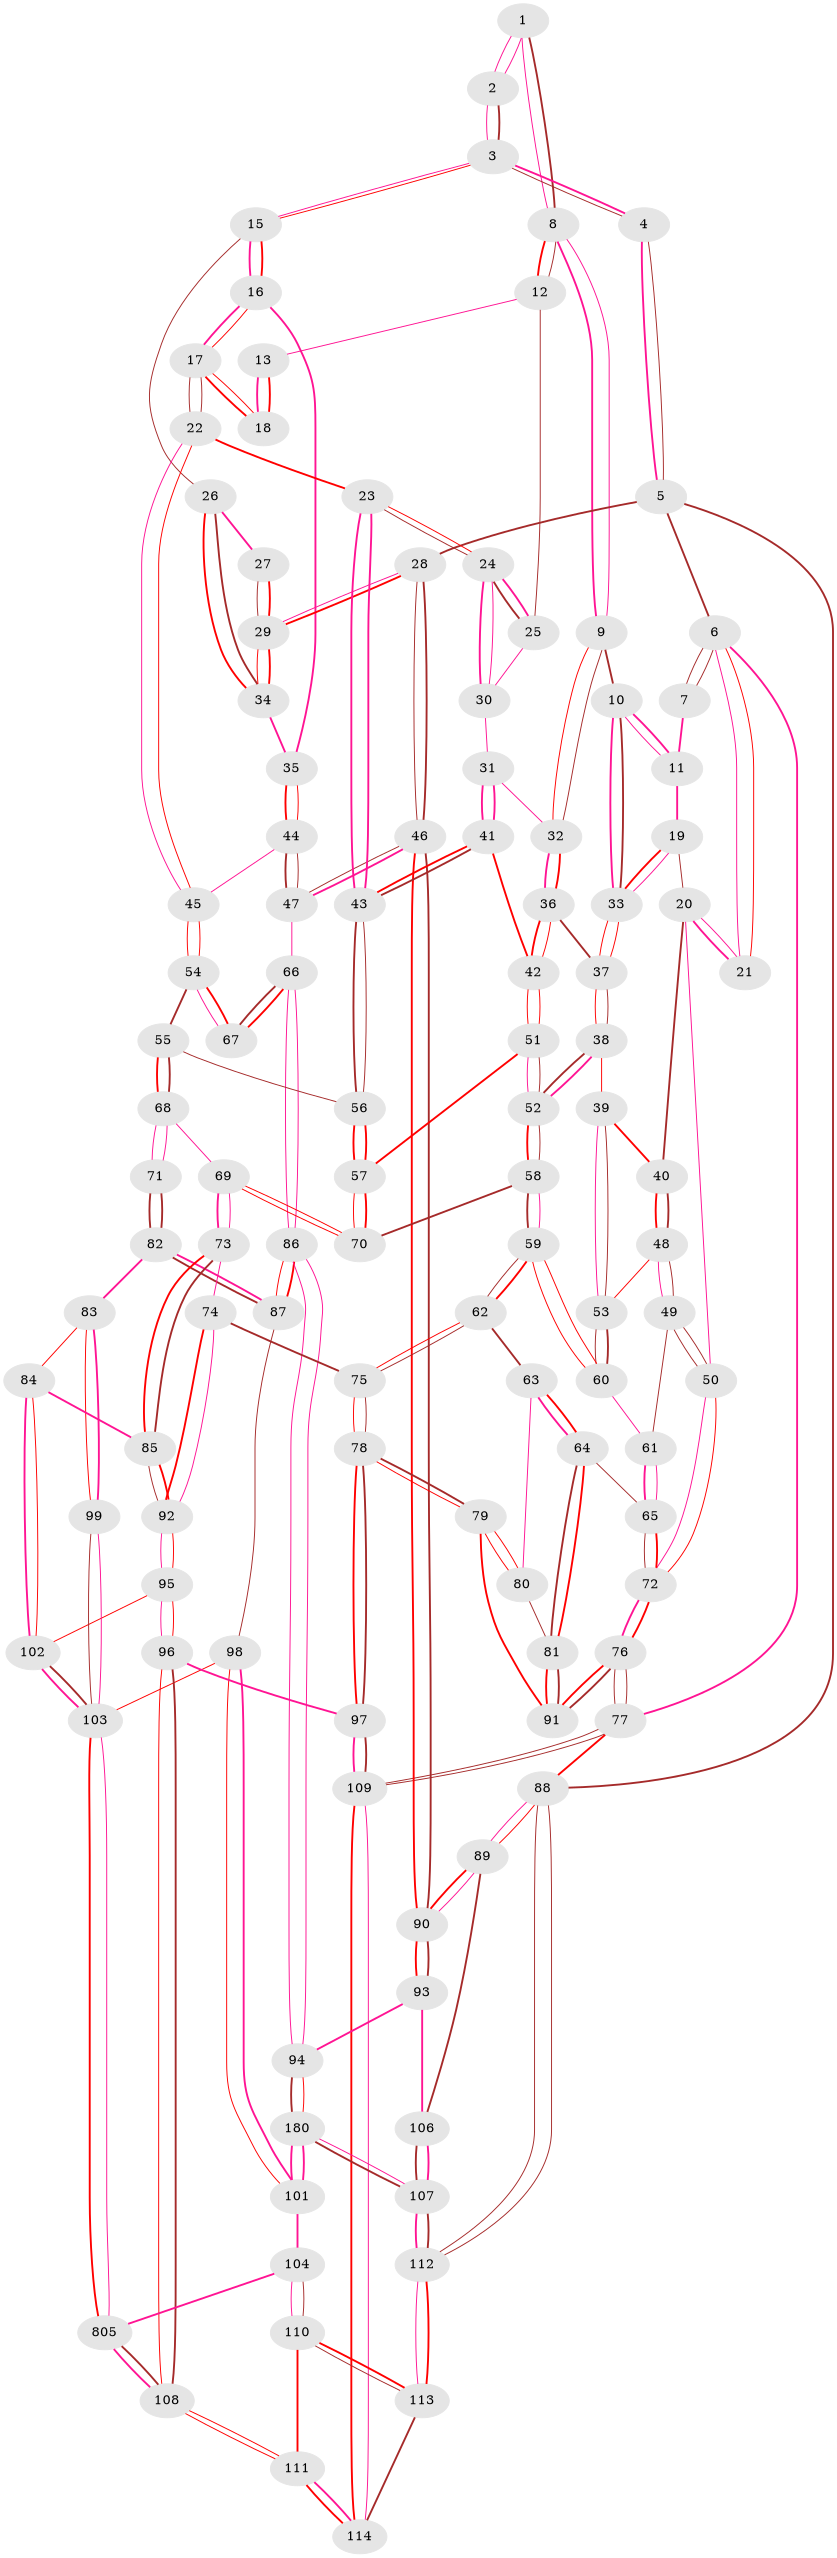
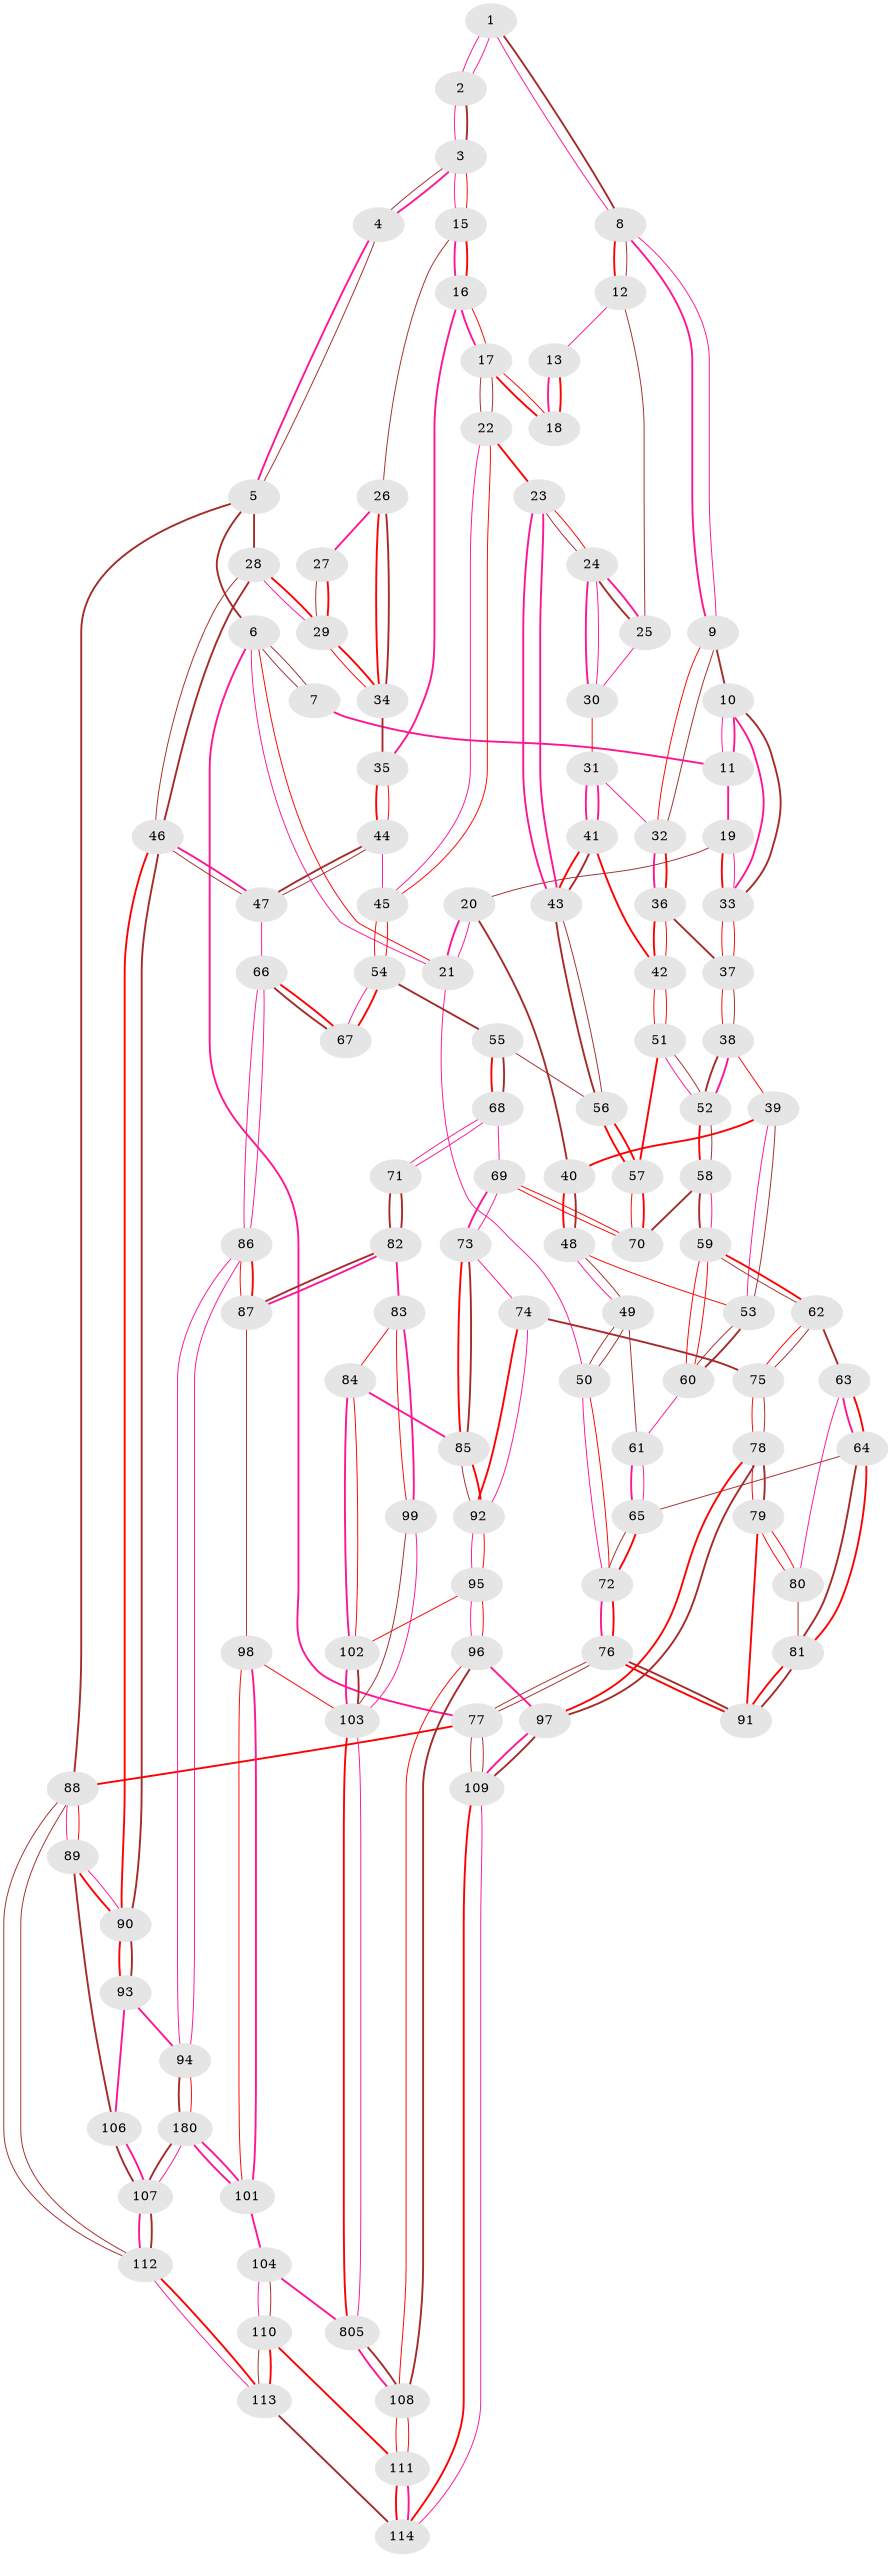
(278, 735) -> (382, 735)
(486, 735) -> (592, 735)
(698, 1143) -> (467, 1195)
